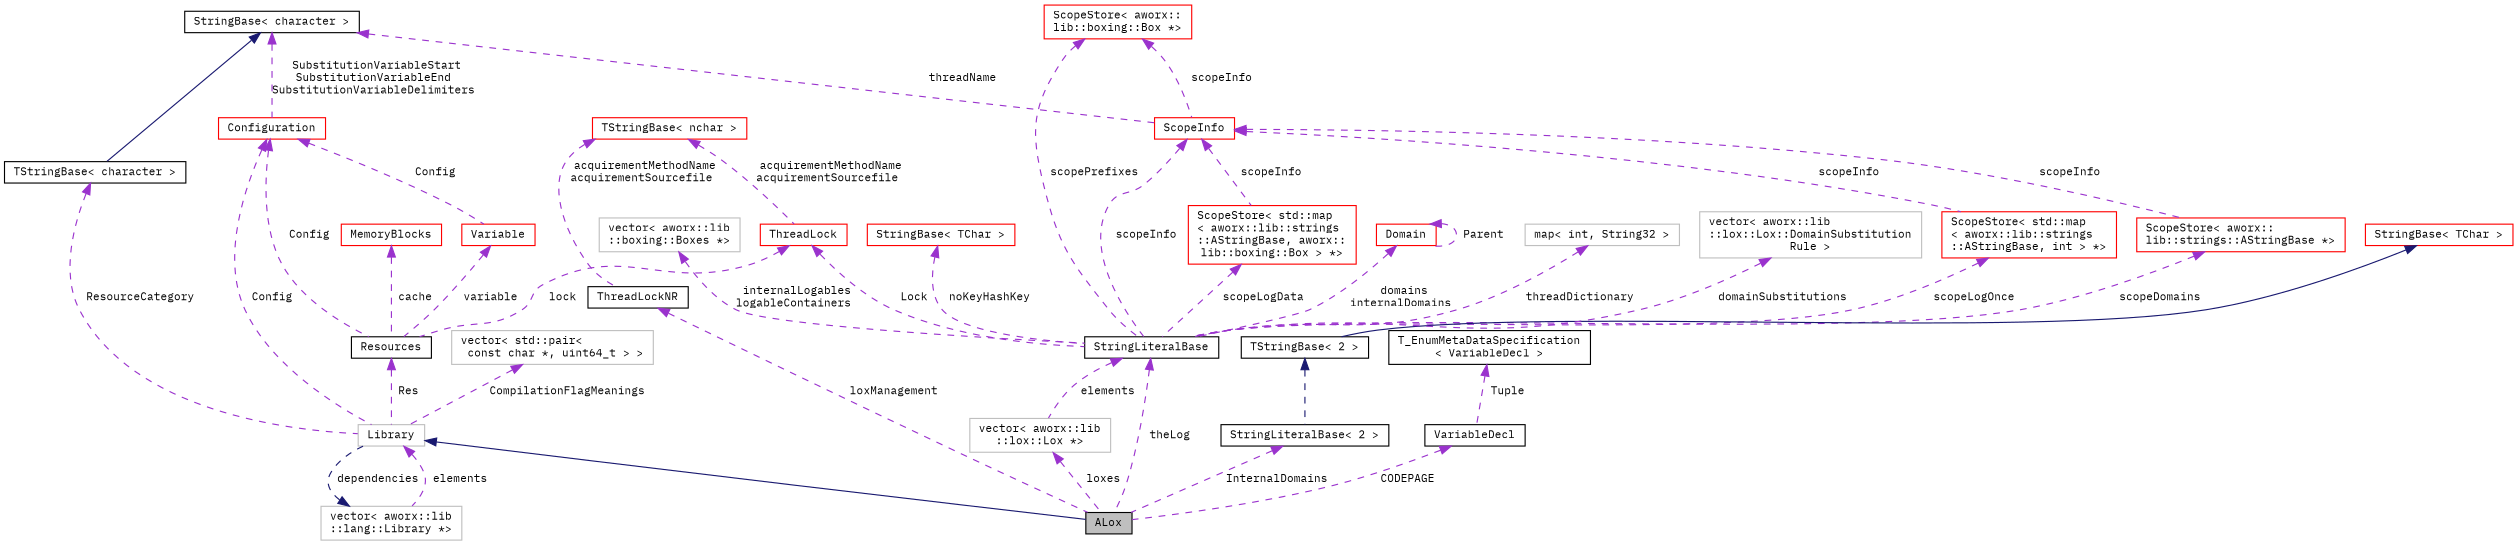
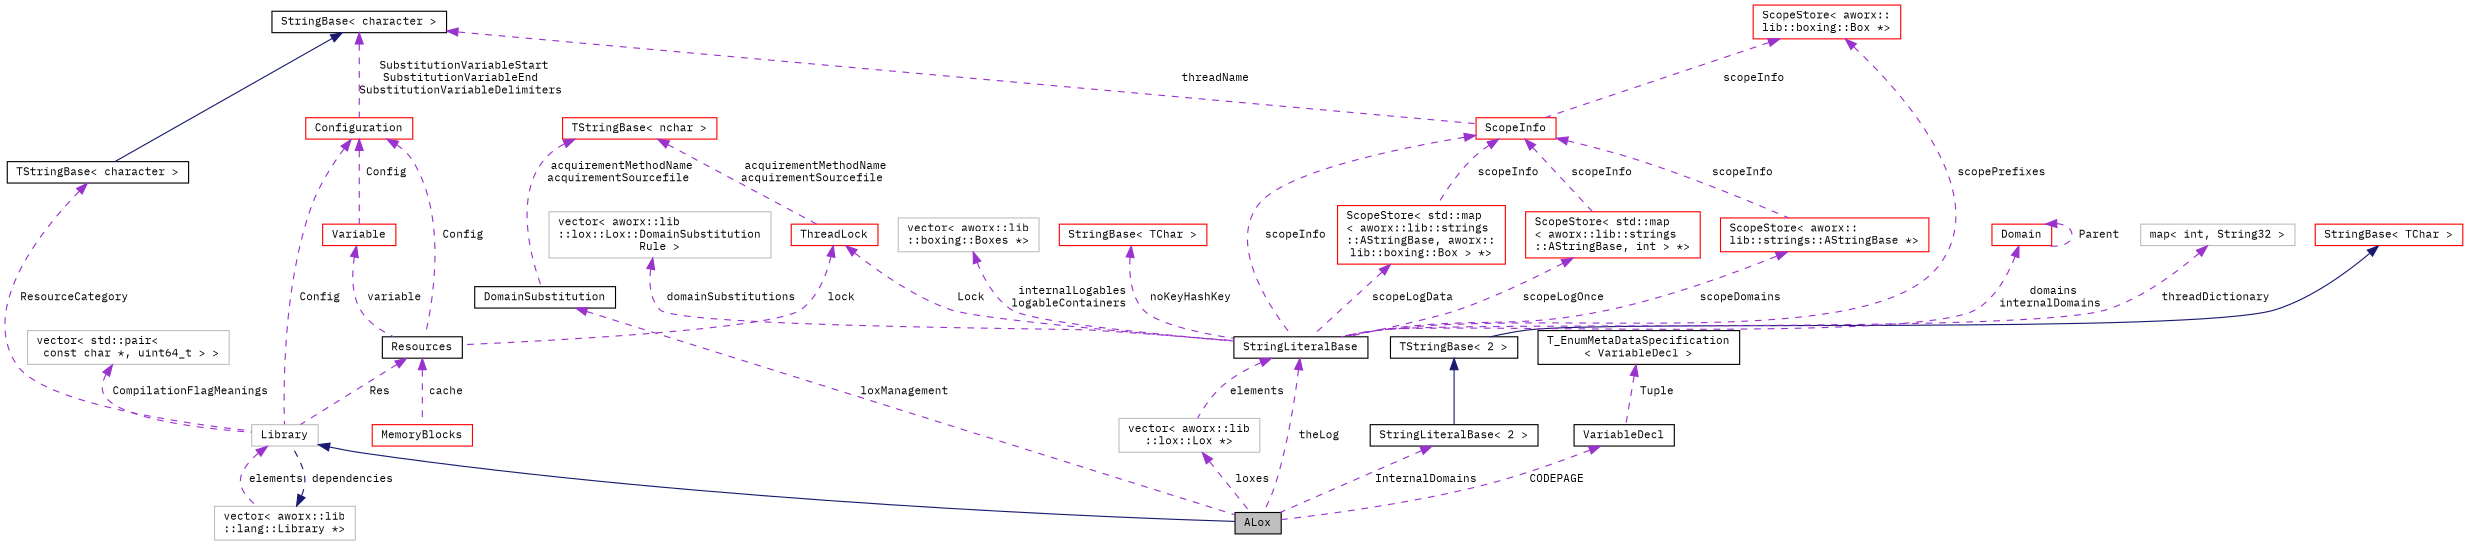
(391, 297) -> (422, 397)
(638, 297) -> (545, 297)
(1305, 397) -> (1454, 397)
